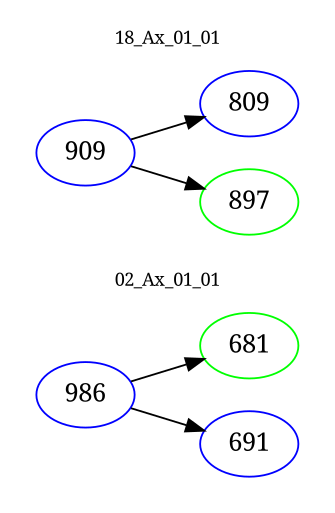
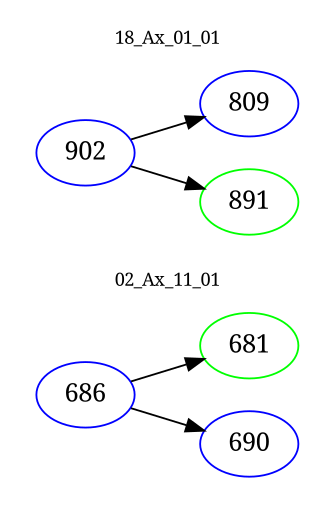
(86, 153) -> (86, 153)
(249, 202) -> (249, 202)
(167, 281) -> (167, 281)
(86, 395) -> (86, 395)
(249, 444) -> (249, 444)
